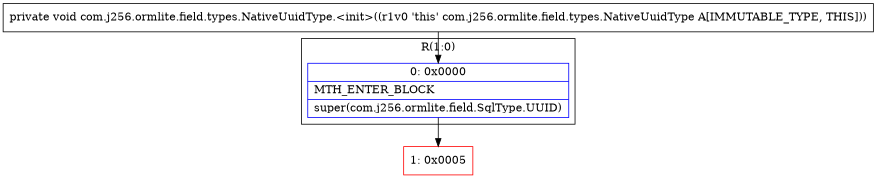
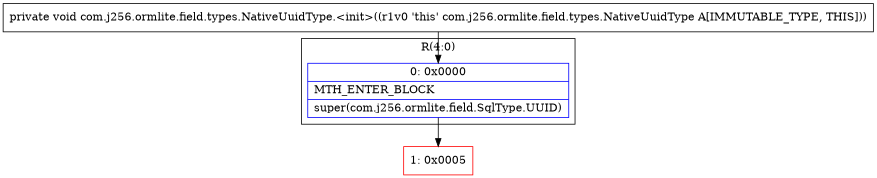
(438, 48) -> (438, 48)
